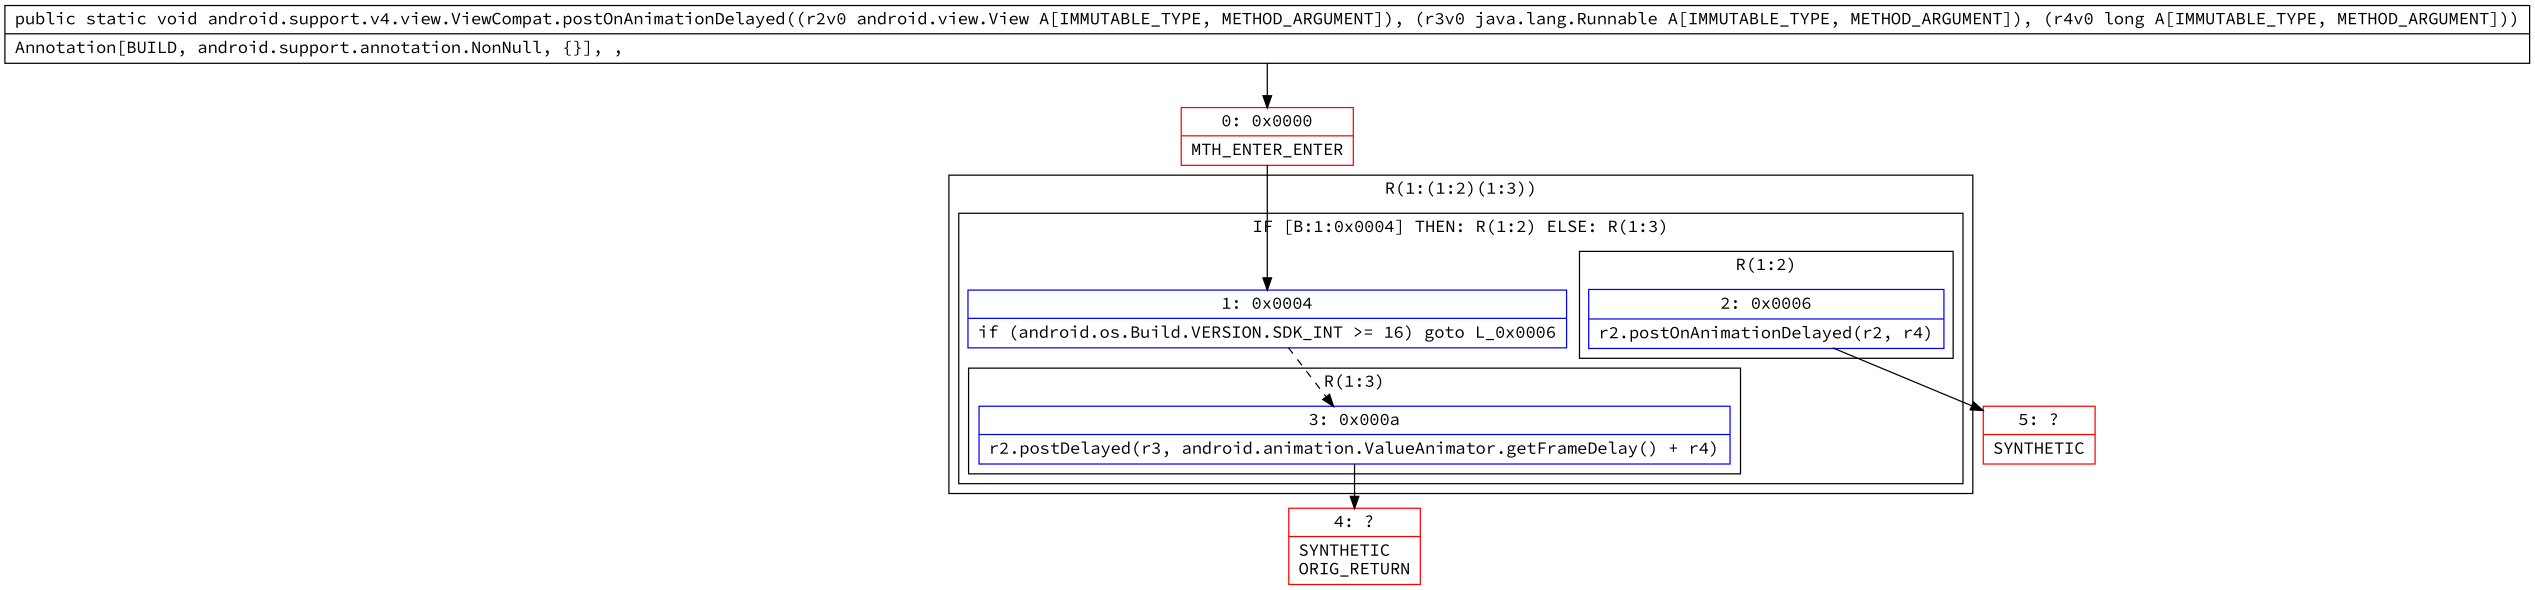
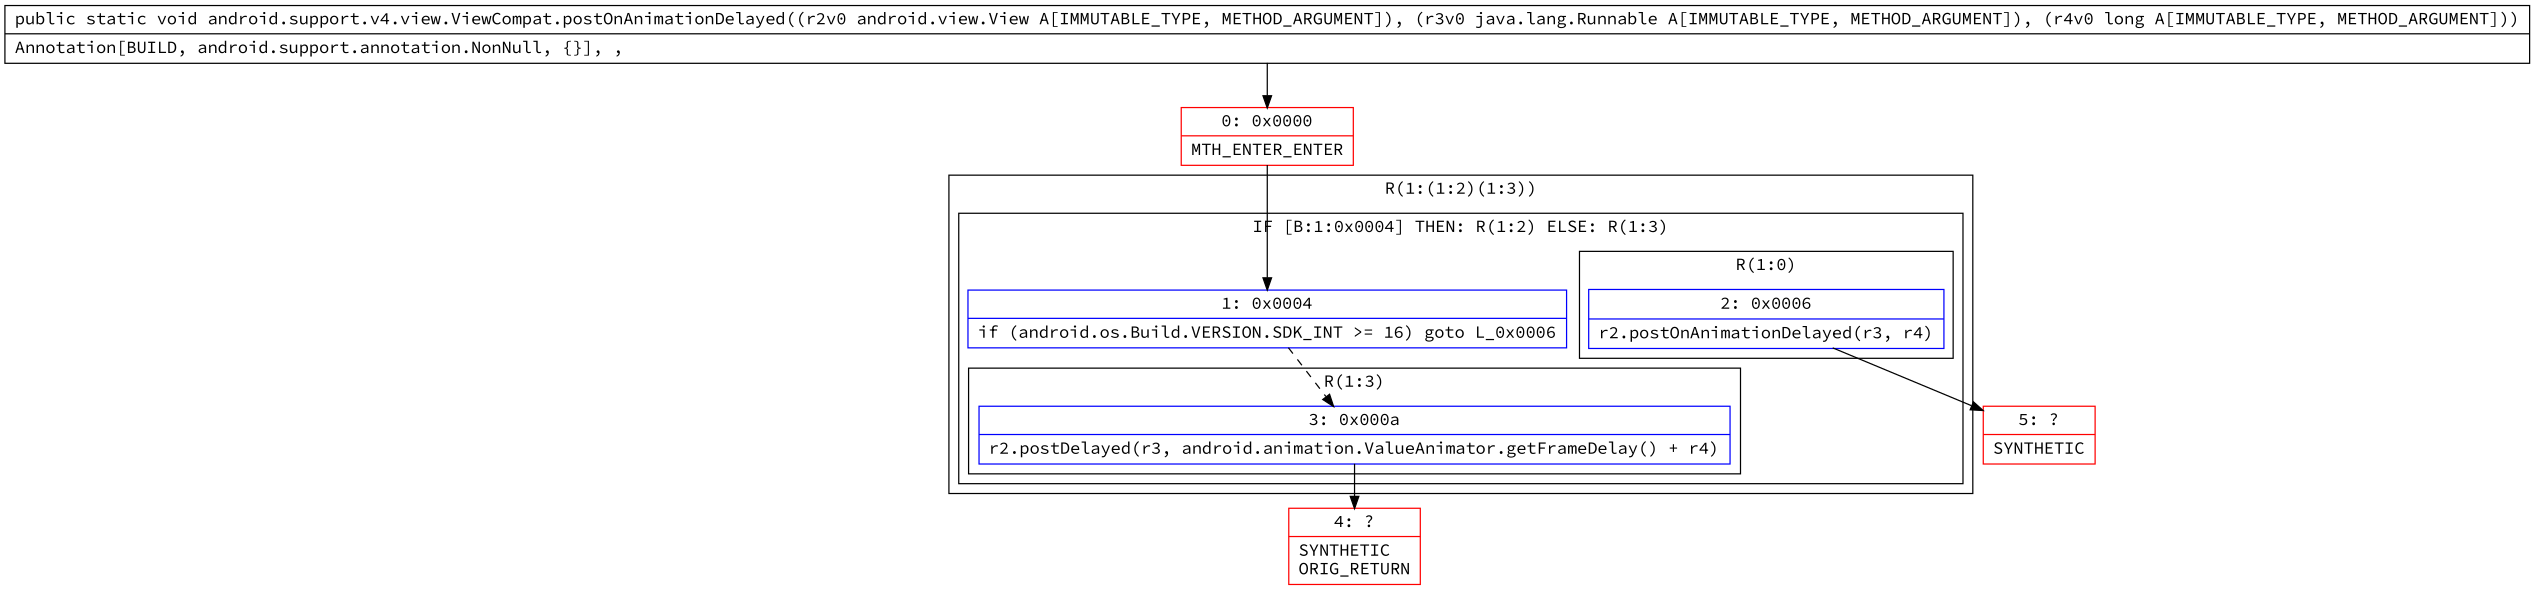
(1766, 266) -> (1766, 266)
(1766, 333) -> (1766, 333)
